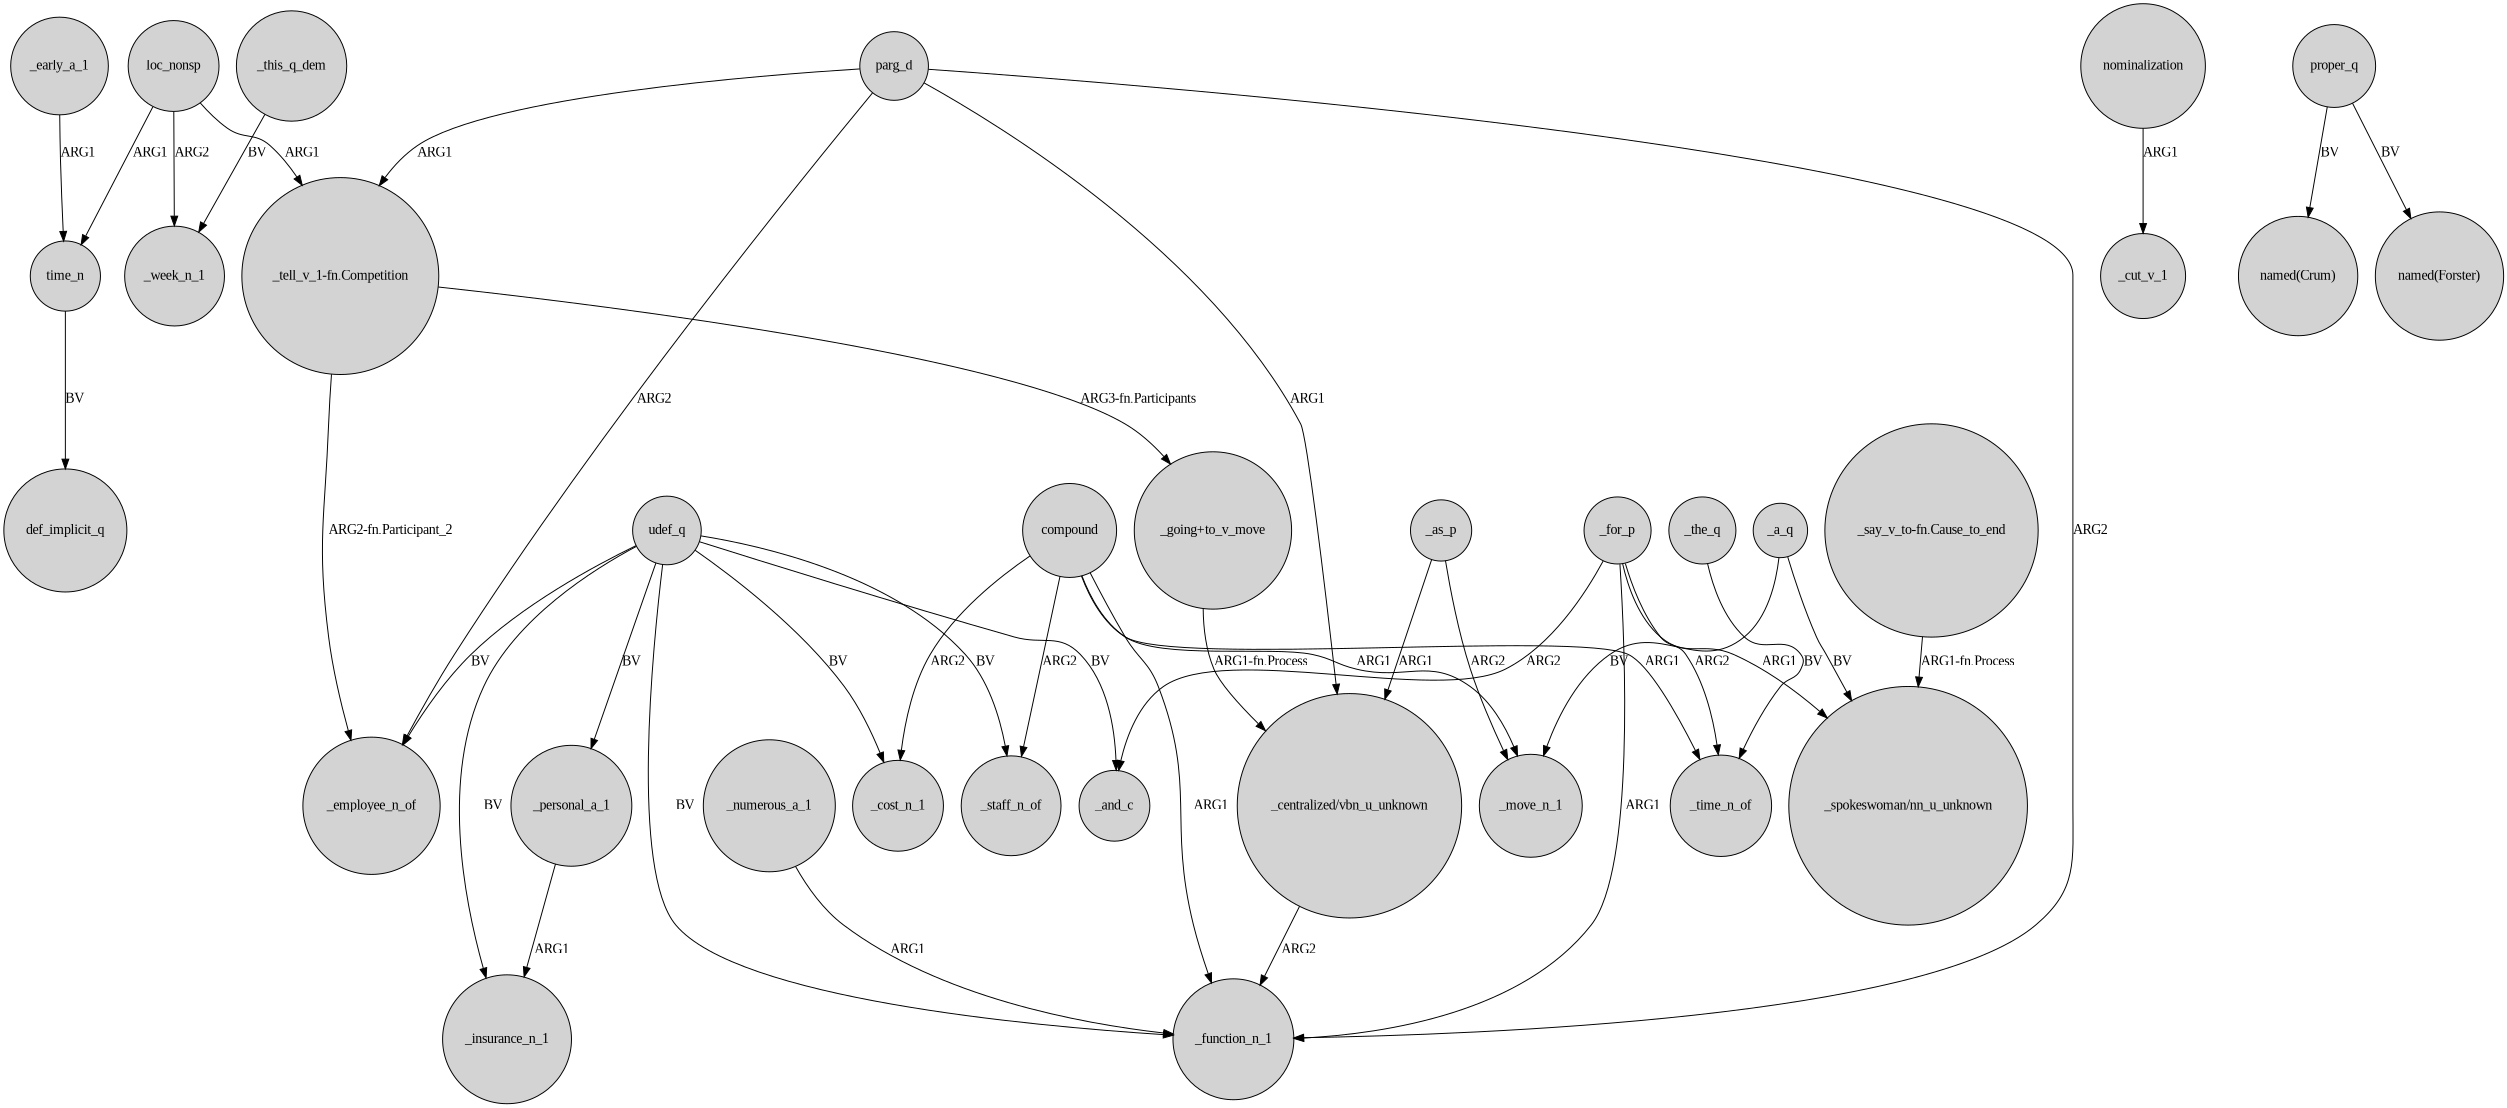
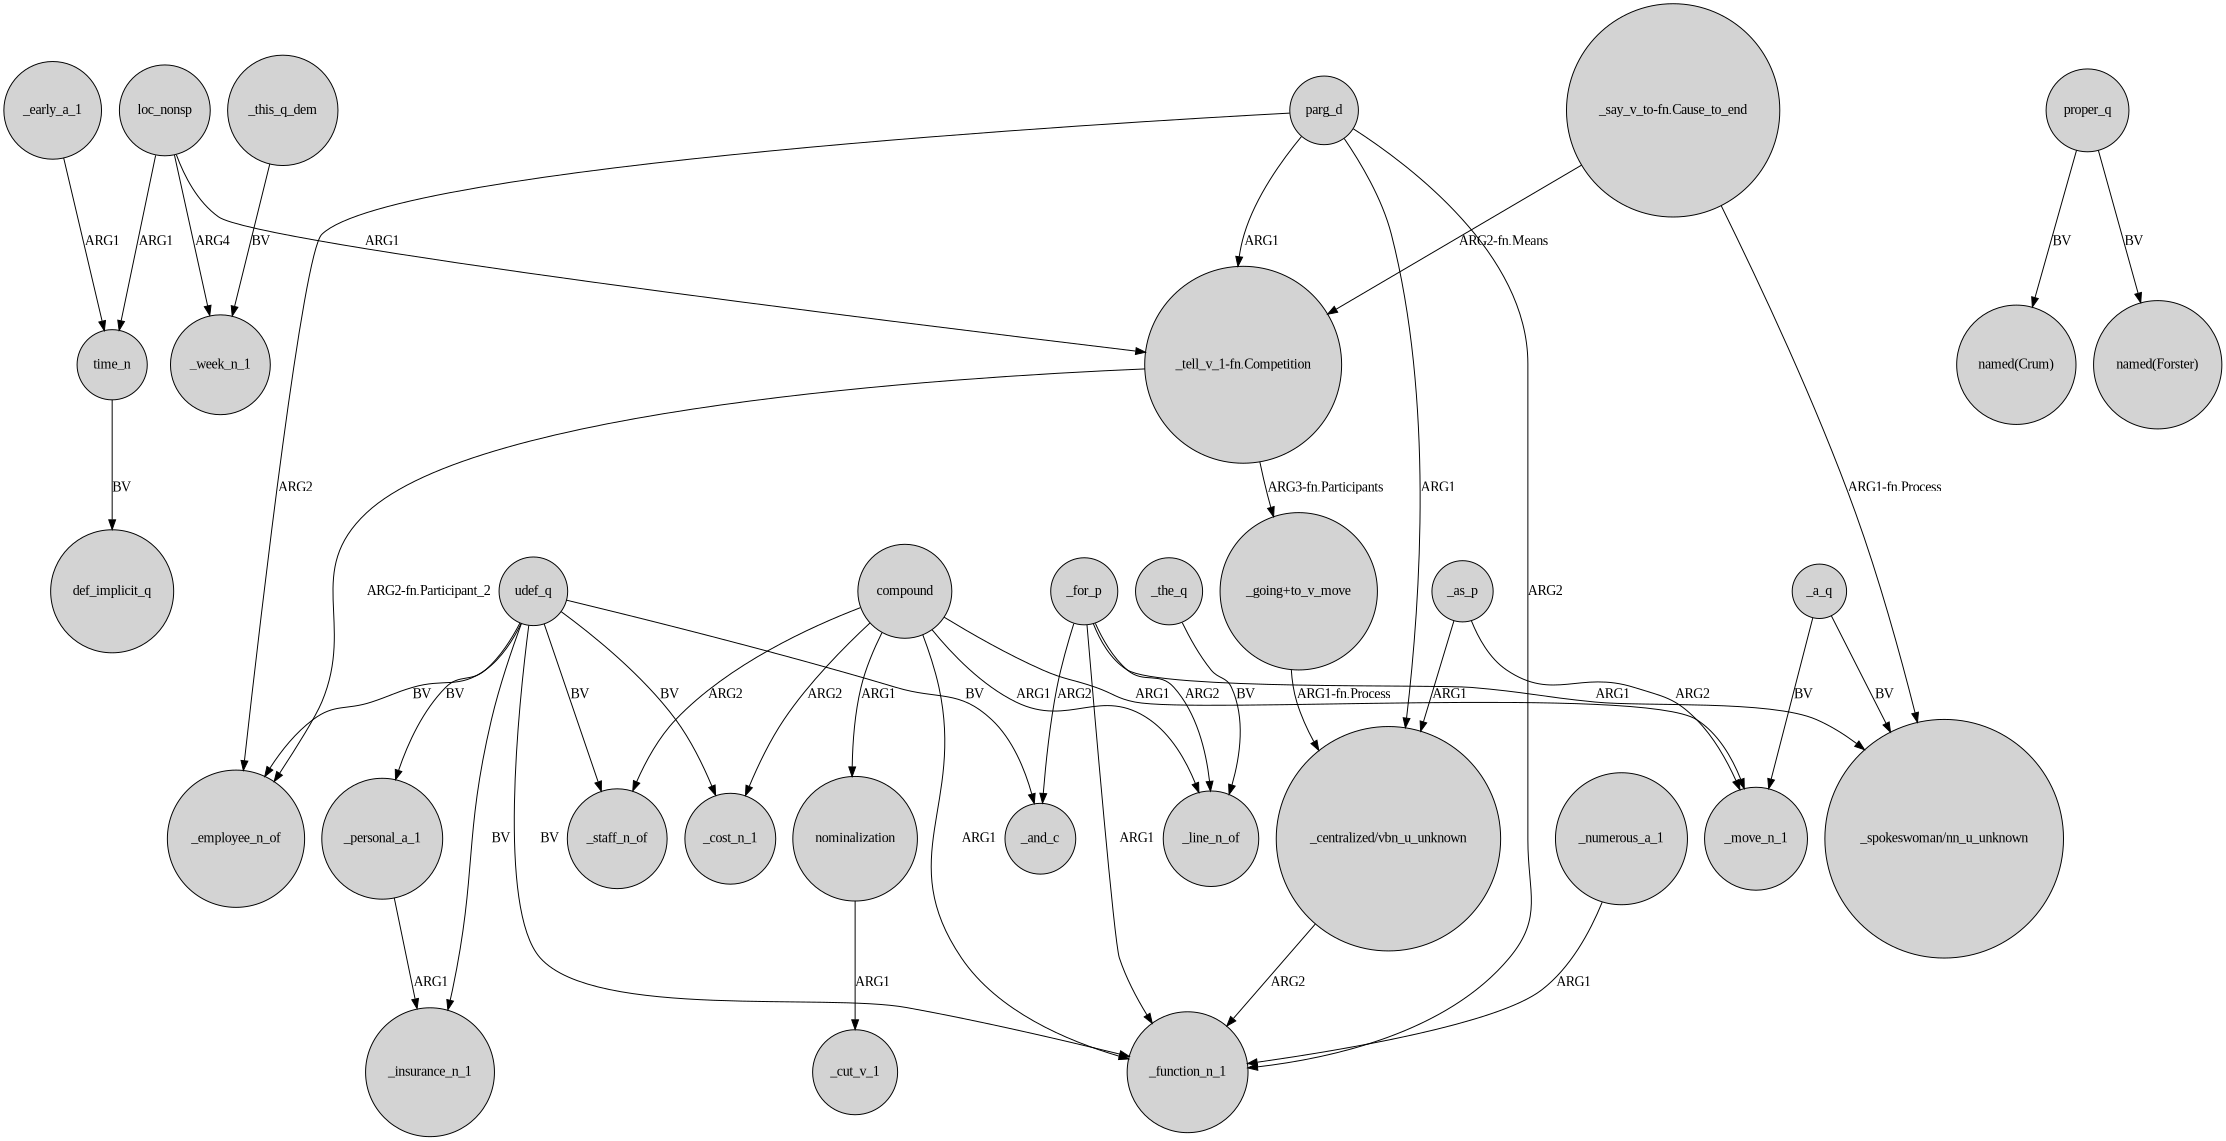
(192, 153) -> (213, 242)
none -> (1459, 237)
none -> (859, 698)
(1721, 806) -> (1211, 839)
